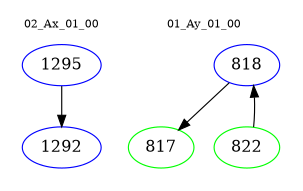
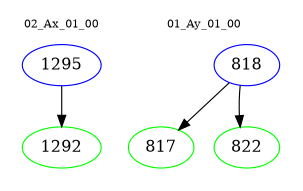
(255, 112) -> (239, 101)
(62, 147) -> (62, 147)
